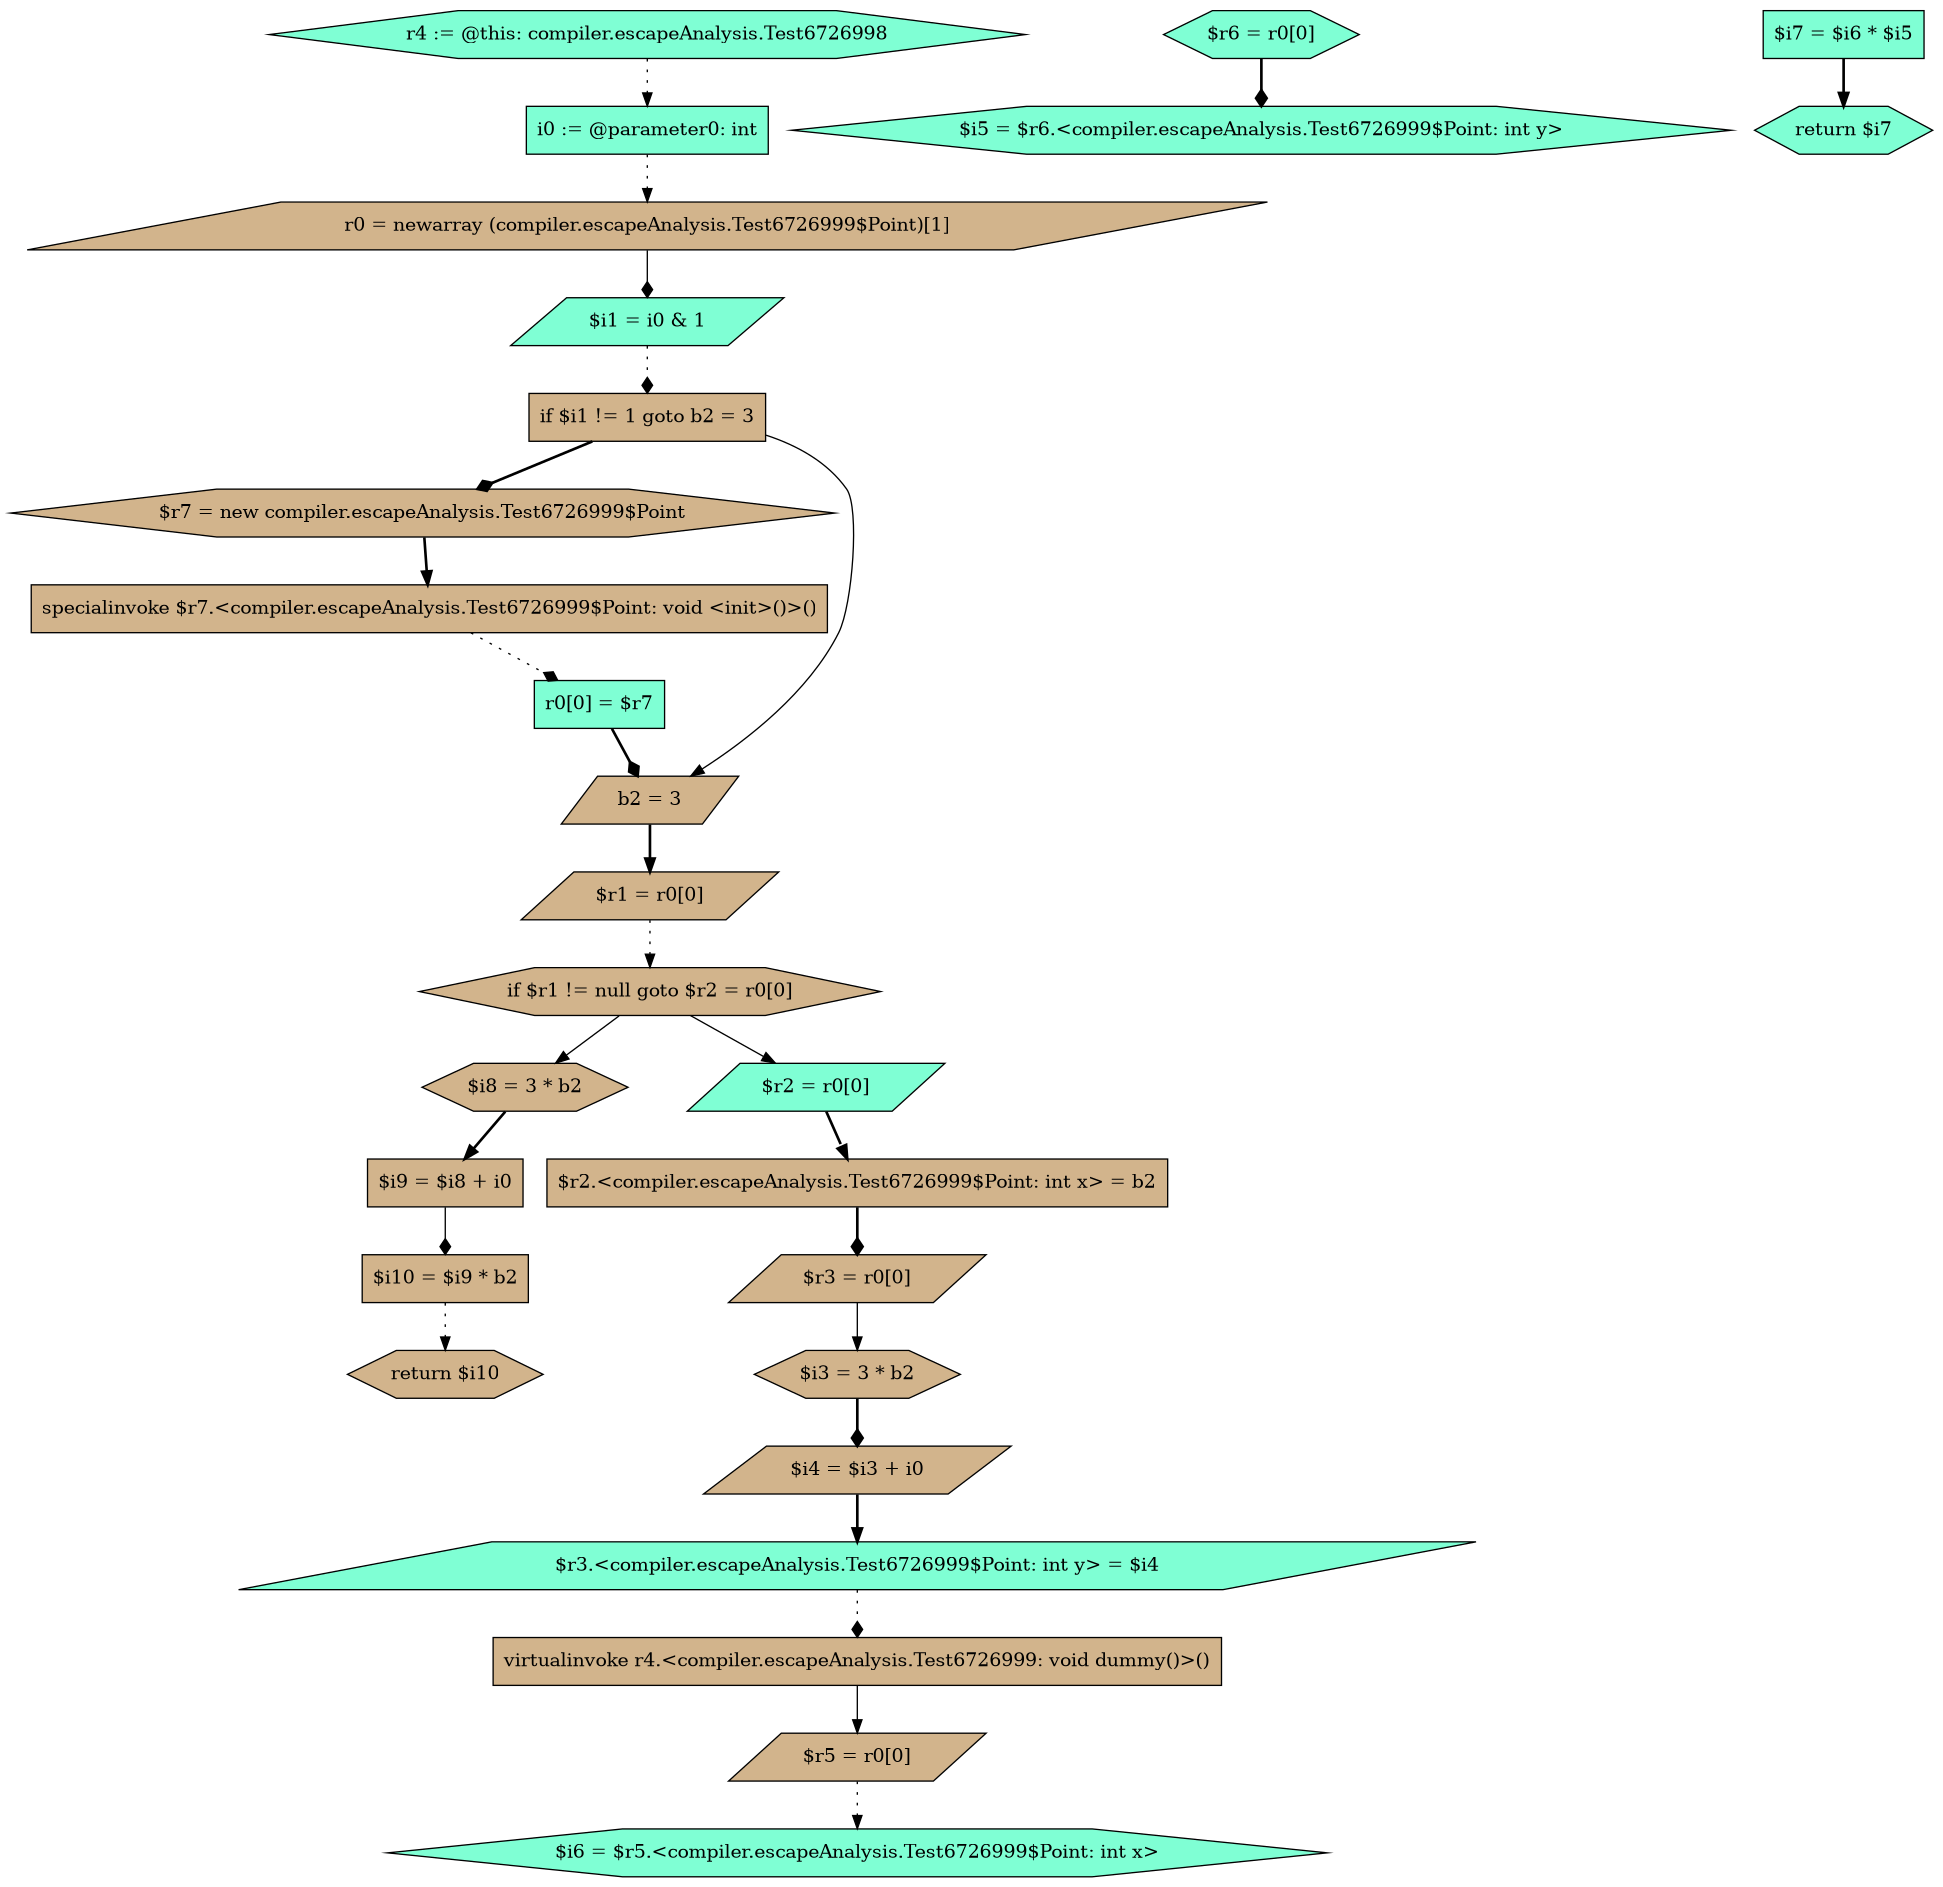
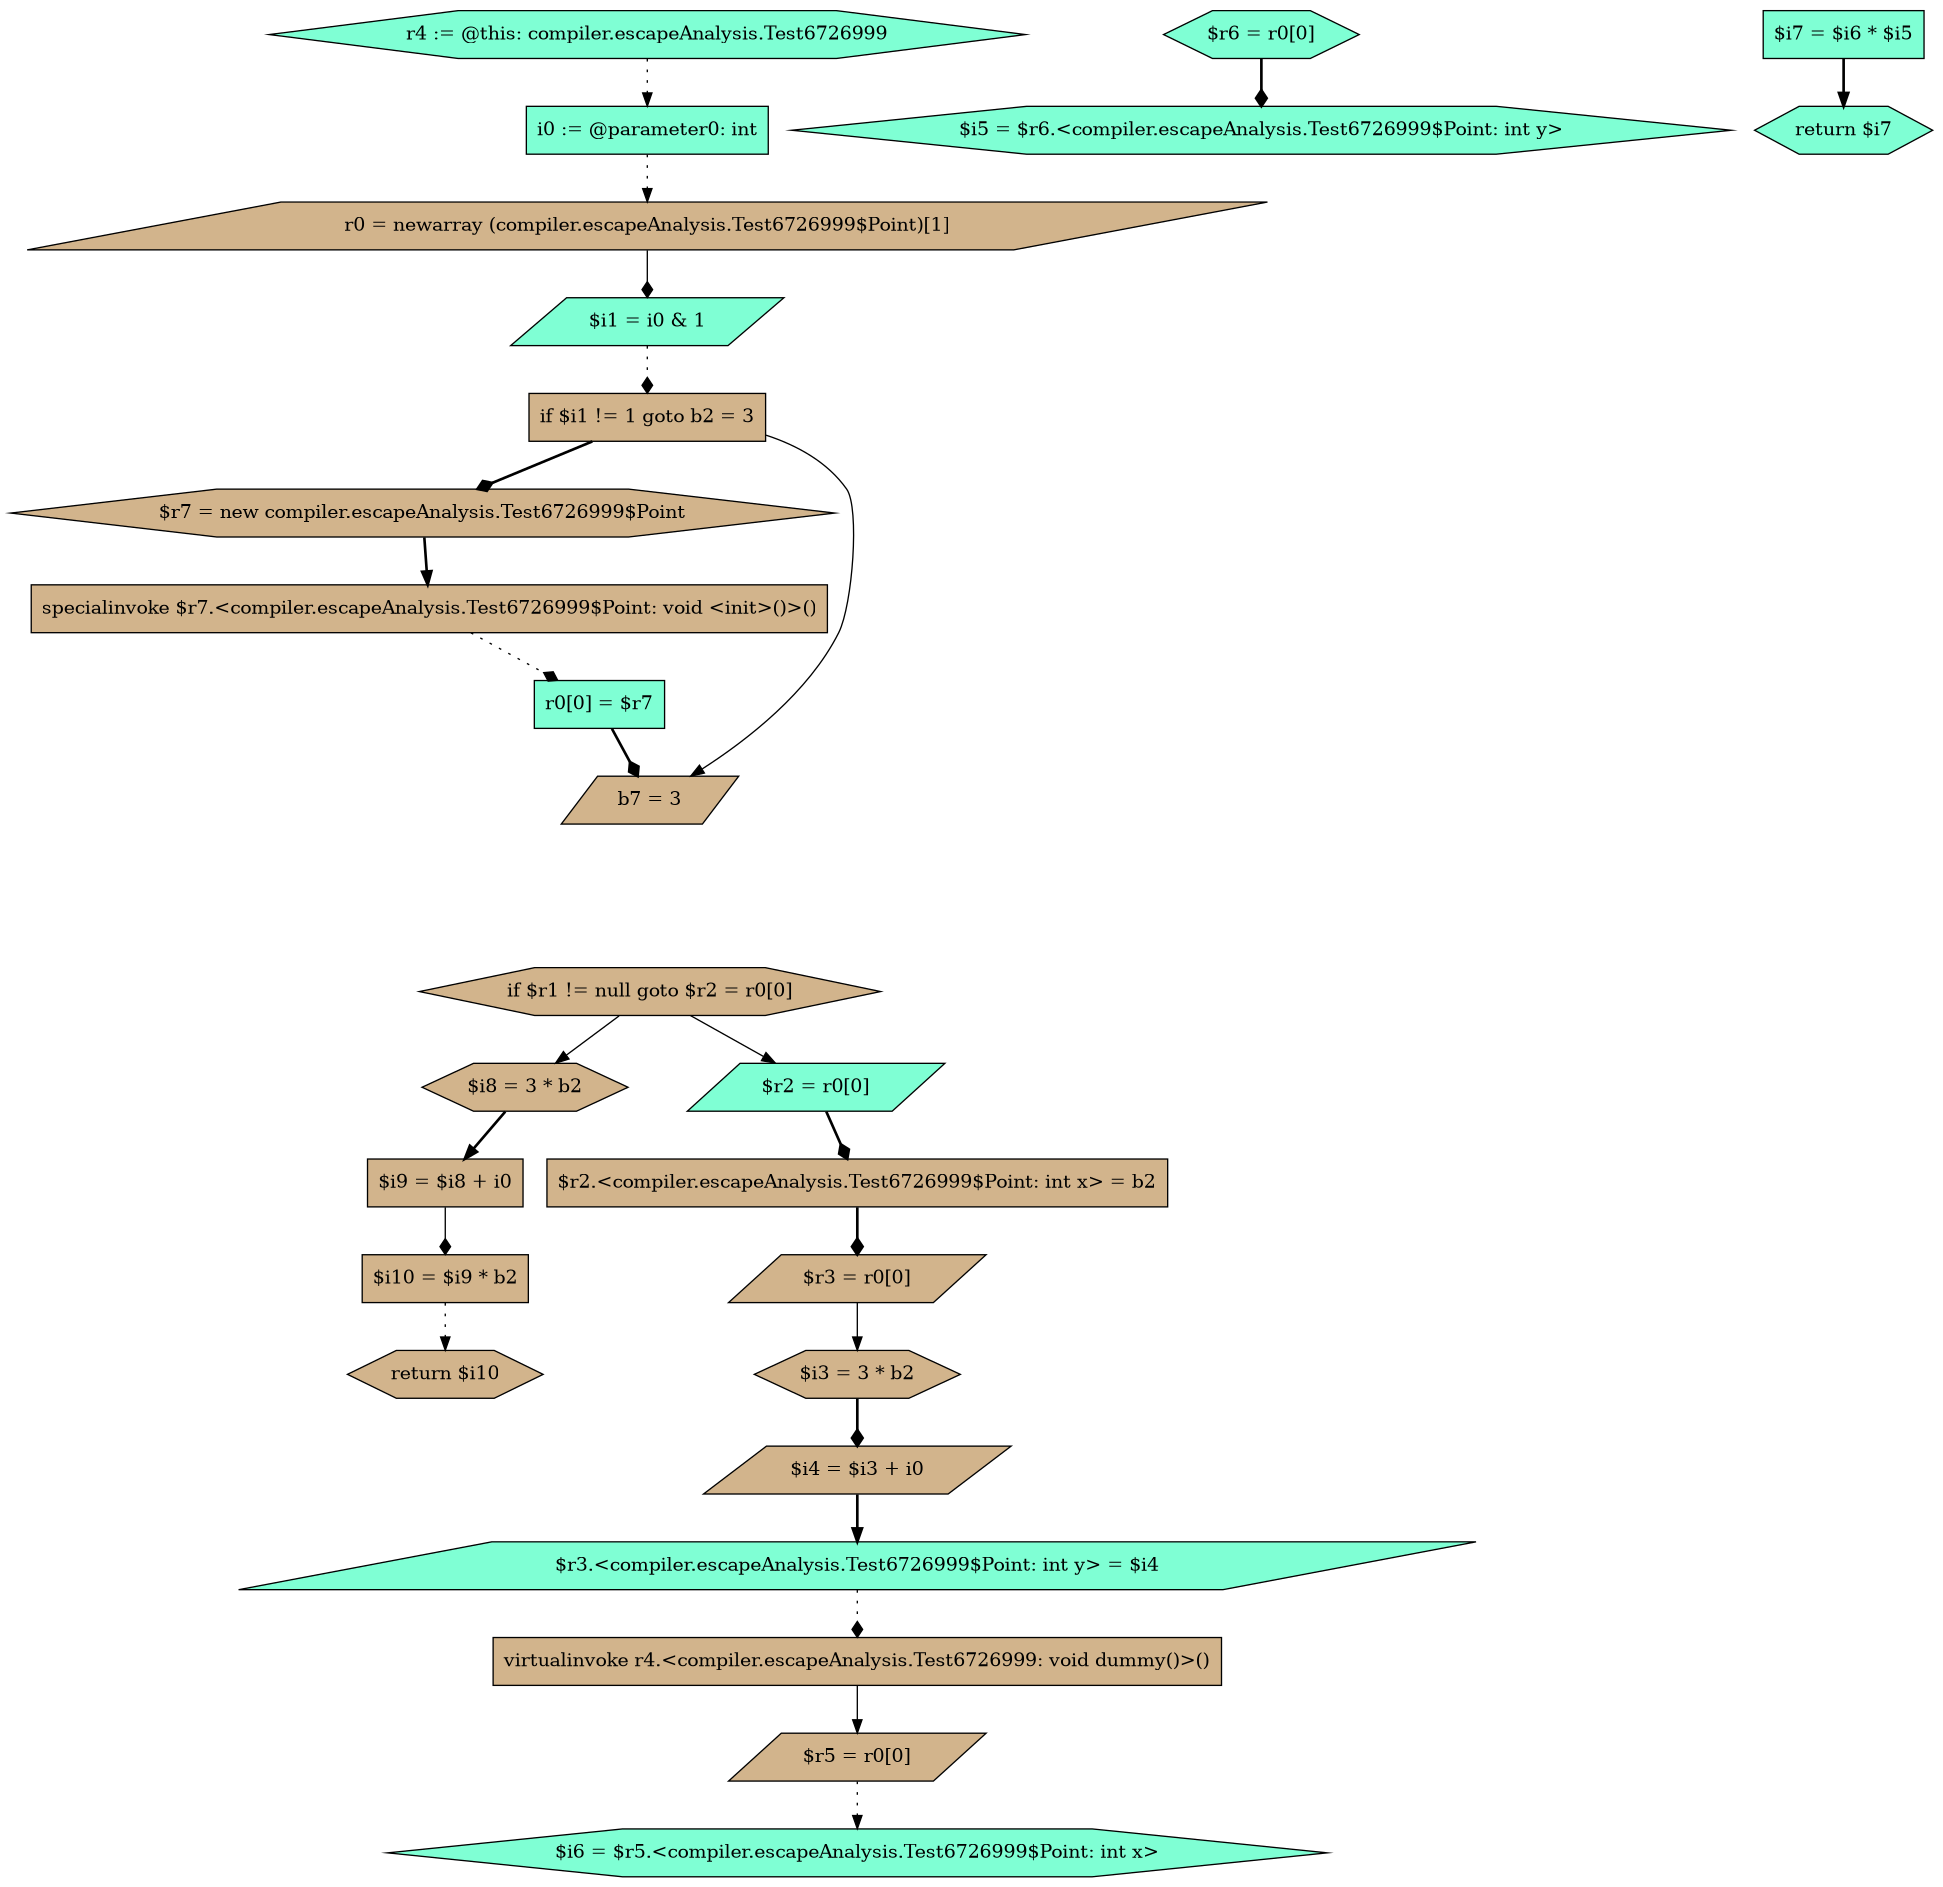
(647, 35) -> (647, 35)
(650, 800) -> (650, 800)
(650, 896) -> none
(833, 1128) -> (833, 1128)
